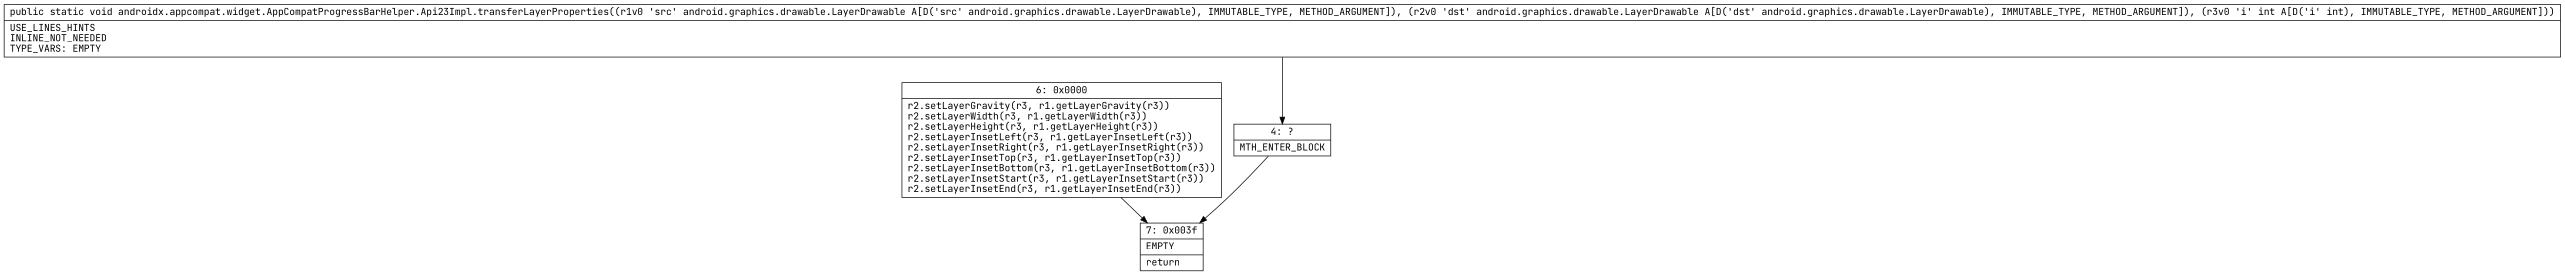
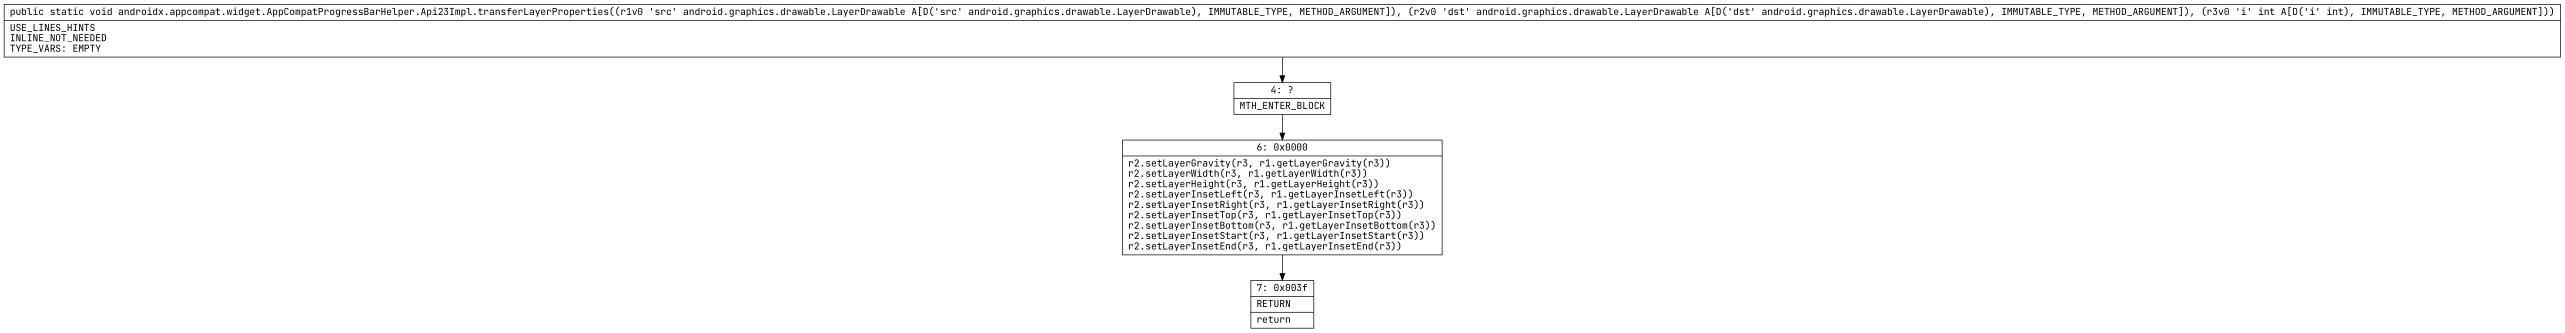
(1238, 188) -> (1282, 124)
(1160, 247) -> (1274, 304)
